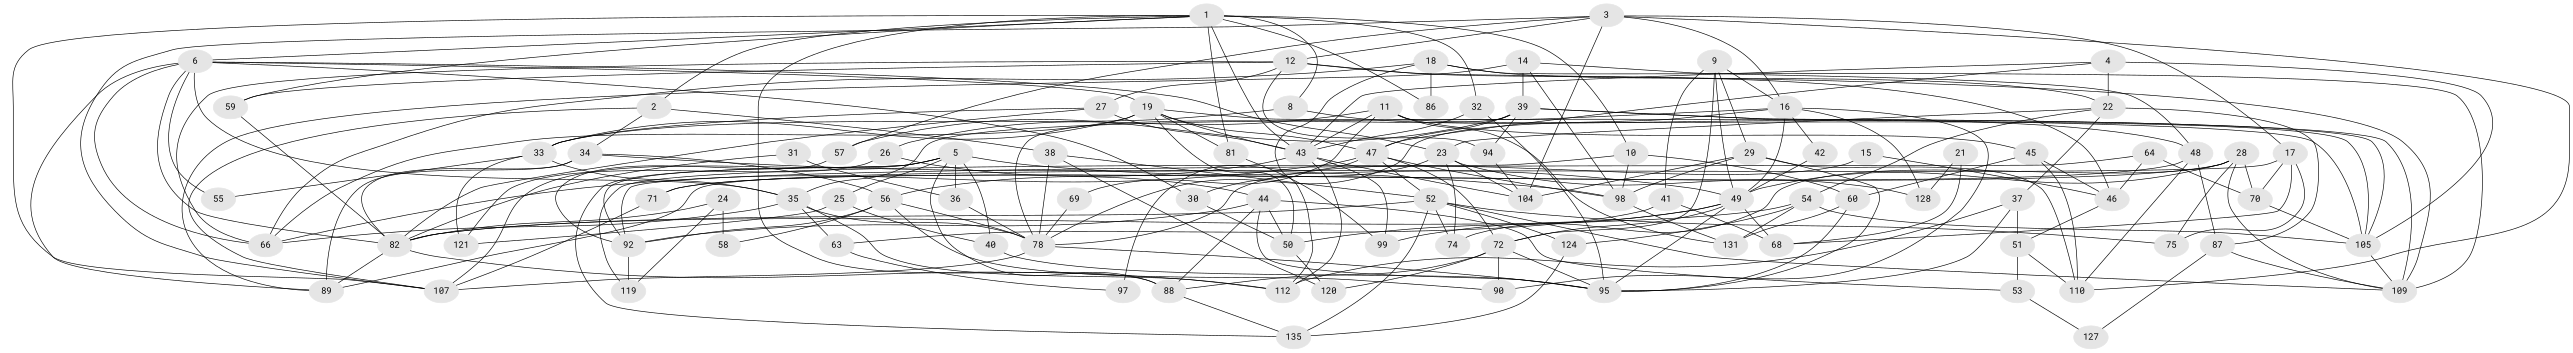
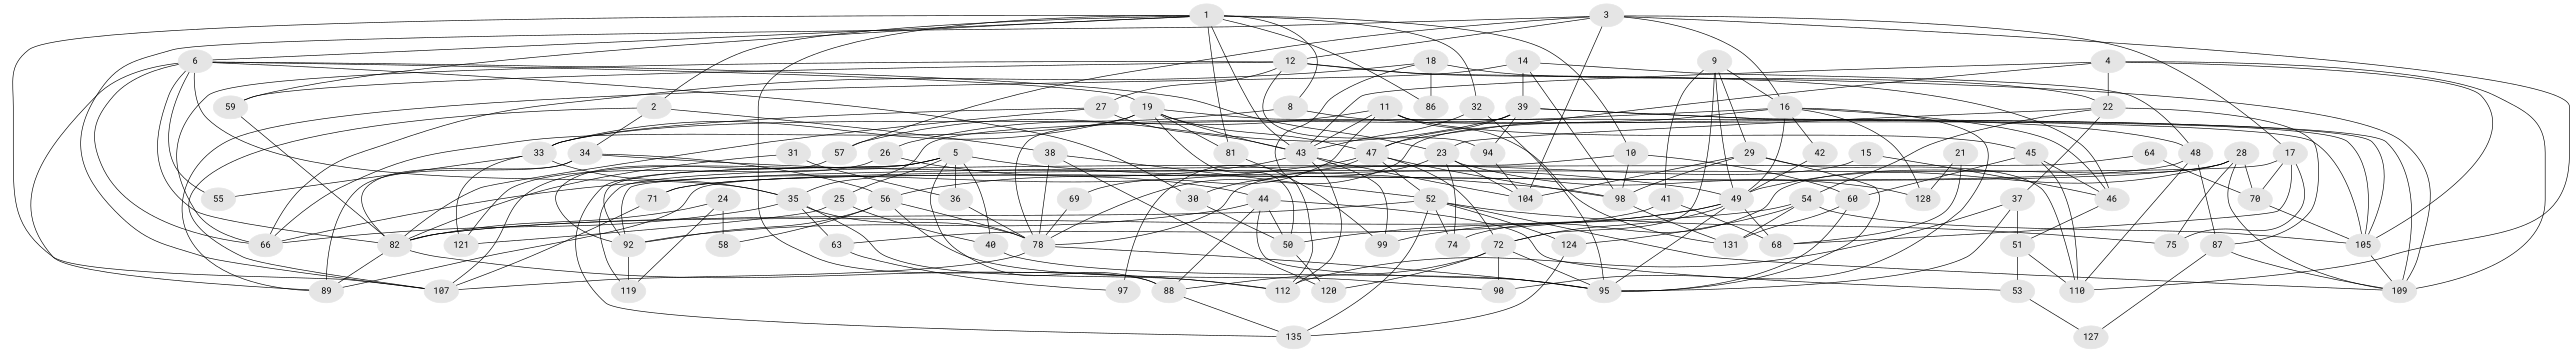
(2068, 75) -> (2491, 94)
(2131, 176) -> (2012, 130)
